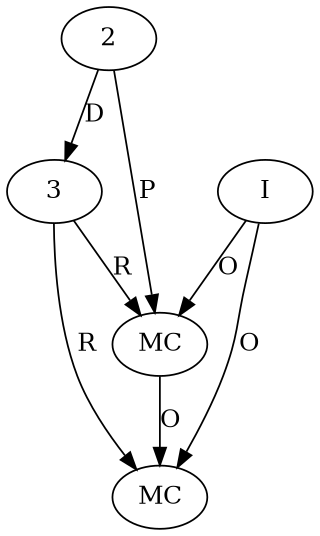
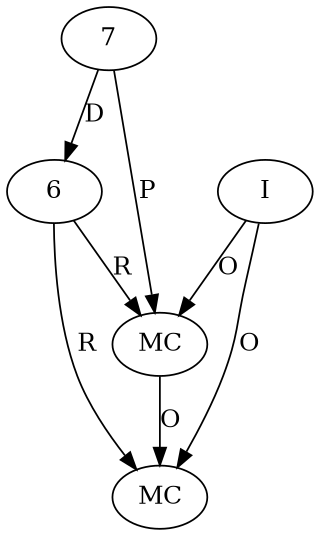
(109, 39) -> (109, 39)
(54, 192) -> (54, 192)
